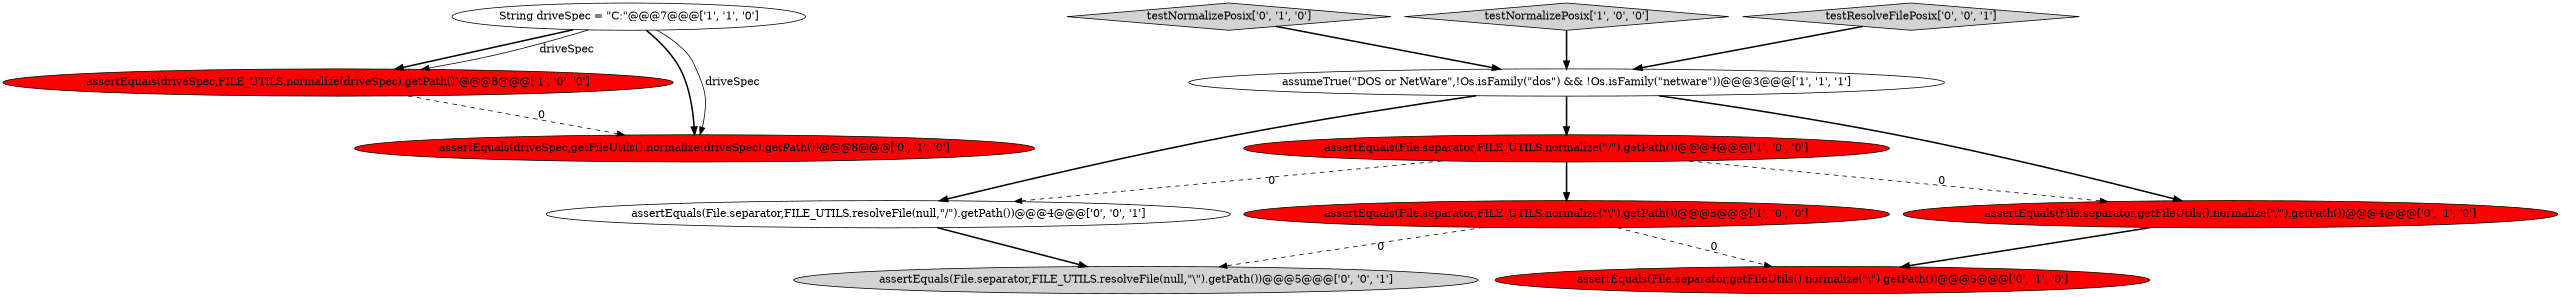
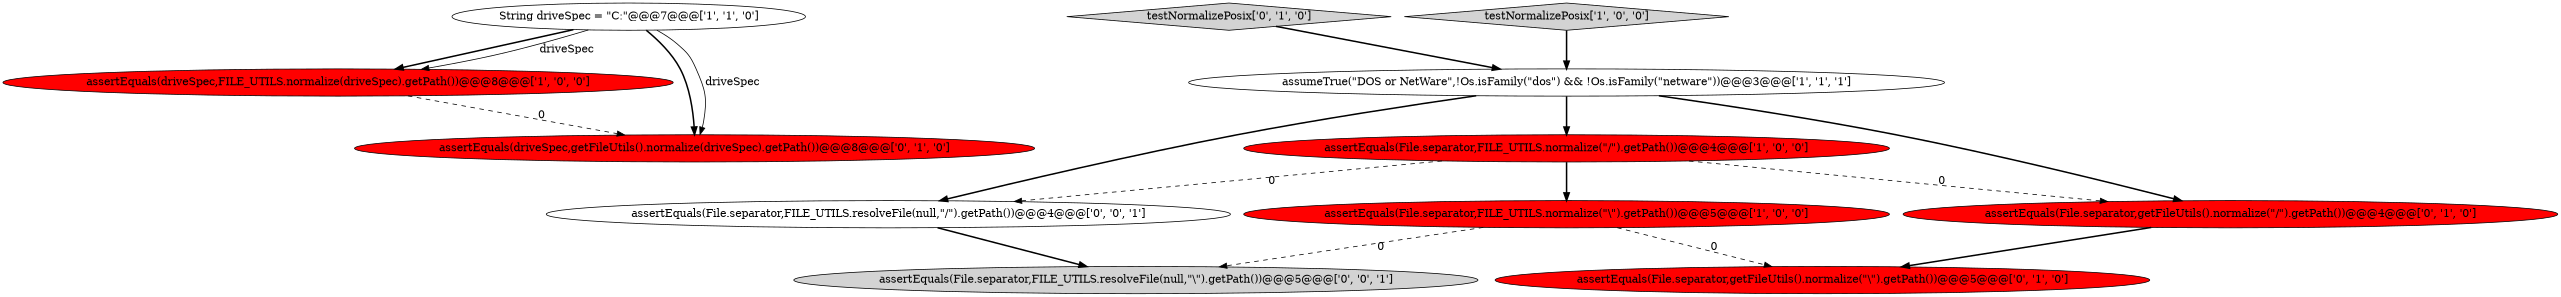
(1911, 17) -> none
